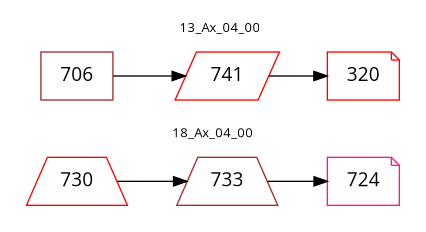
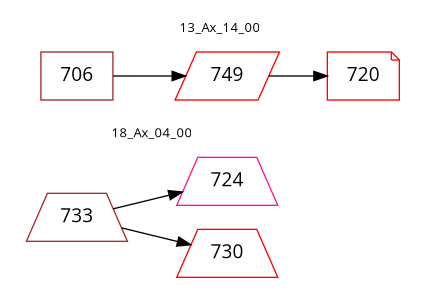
(220, 29) -> (220, 29)
(227, 76) -> (227, 76)
(363, 76) -> (363, 76)
(145, 181) -> (150, 235)
(363, 181) -> (227, 181)
